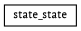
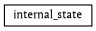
(40, 15) -> (48, 15)
